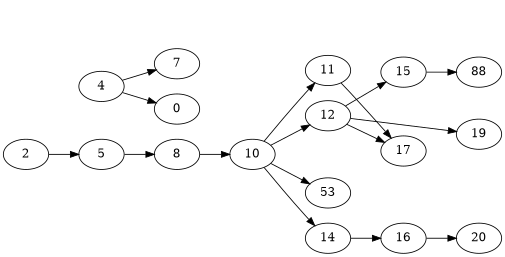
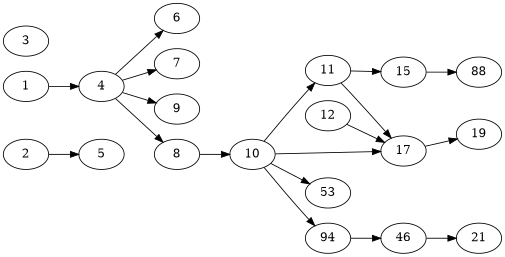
none -> (177, 18)
none -> (26, 41)
none -> (26, 86)
(362, 96) -> (362, 71)
(177, 109) -> (177, 109)
(399, 124) -> (437, 144)
(287, 137) -> (324, 153)
(135, 154) -> (136, 117)
(328, 238) -> (328, 238)
(404, 238) -> (404, 238)
(479, 238) -> (479, 238)
